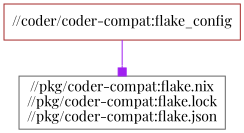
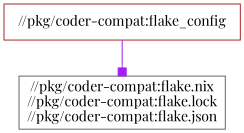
(122, 22) -> (122, 22)
